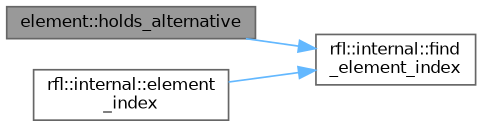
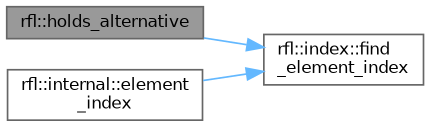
(131, 23) -> (105, 23)
(396, 60) -> (344, 60)
